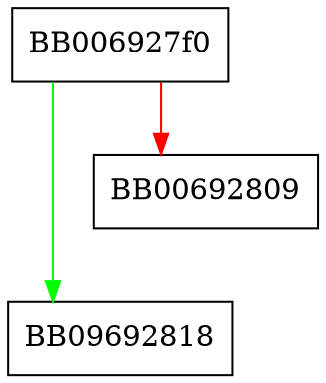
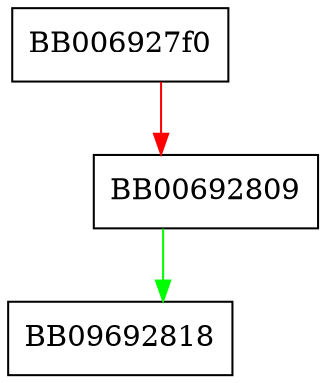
(53, 182) -> (163, 255)
